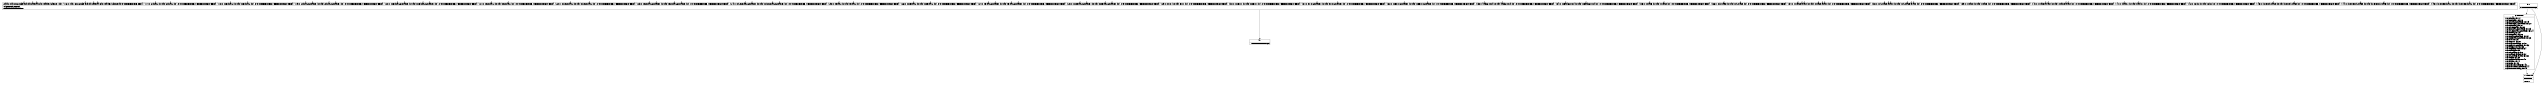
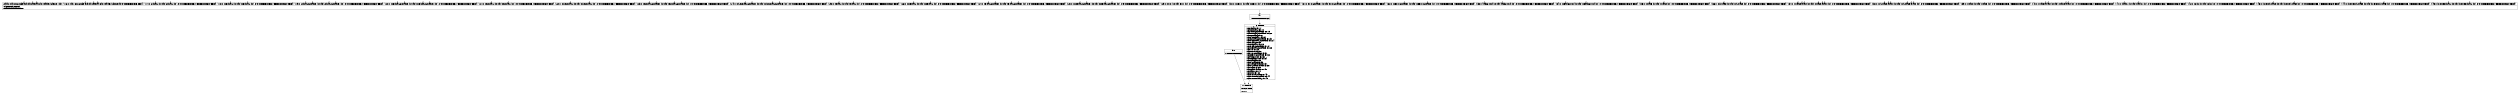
(2527, 11) -> (1260, 21)
(2528, 78) -> (1247, 88)
